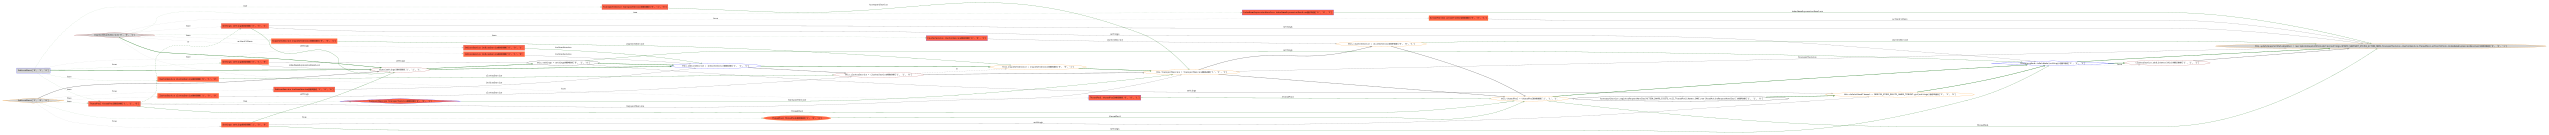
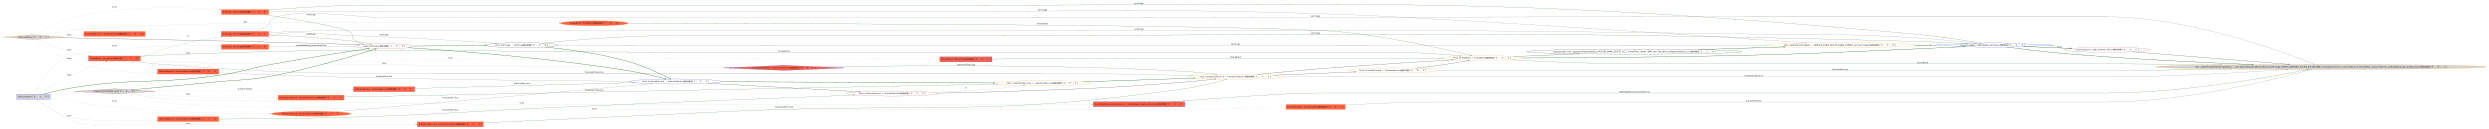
(957, 38) -> none
(494, 54) -> (311, 114)
(535, 94) -> none
